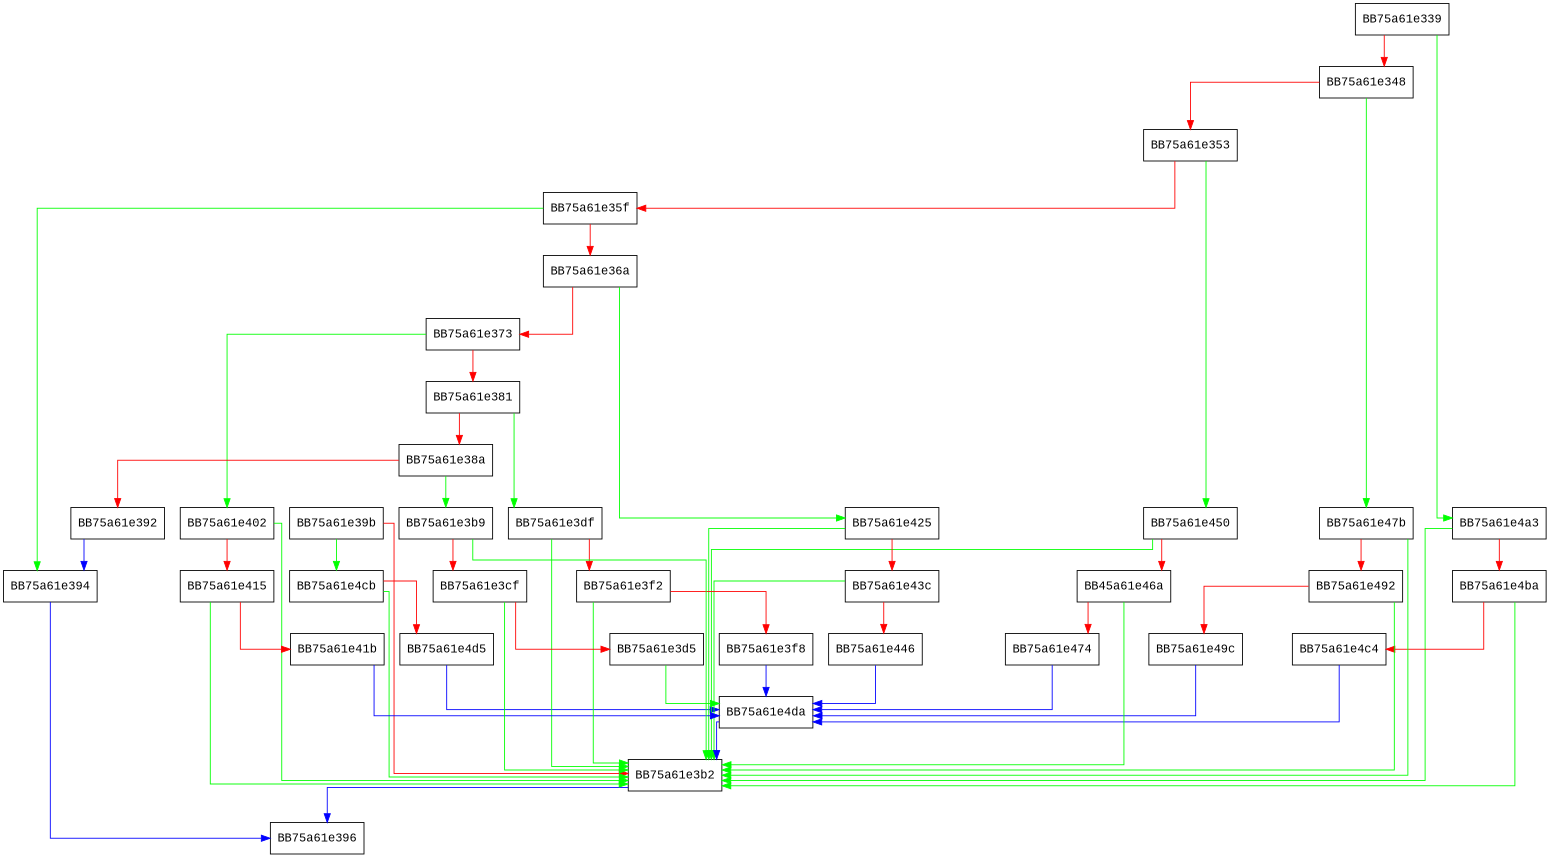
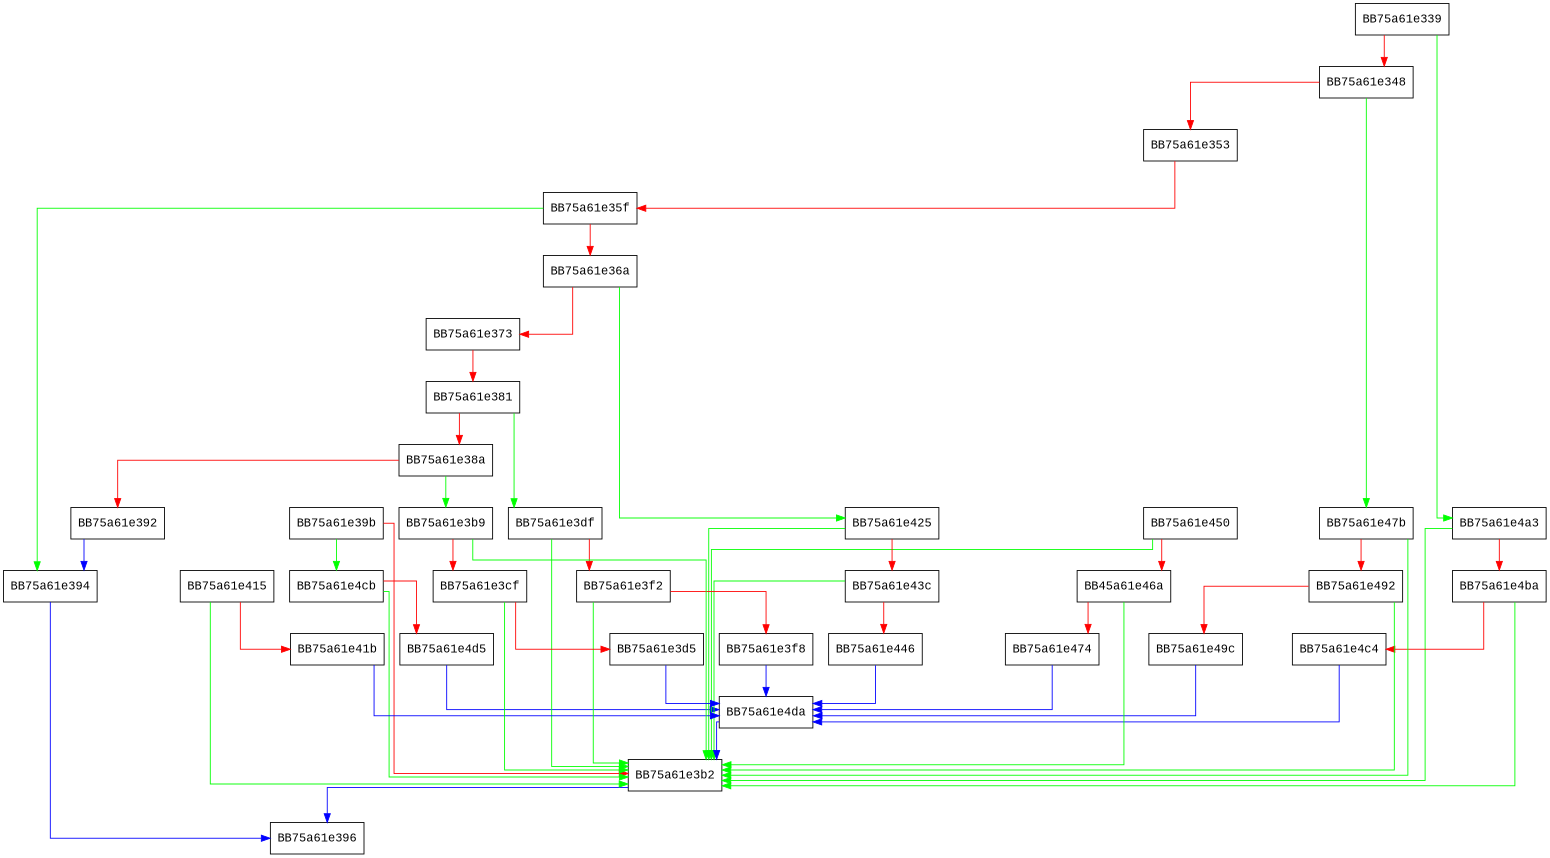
(1206, 330) -> none
(227, 523) -> none
(669, 704) -> (669, 704)
